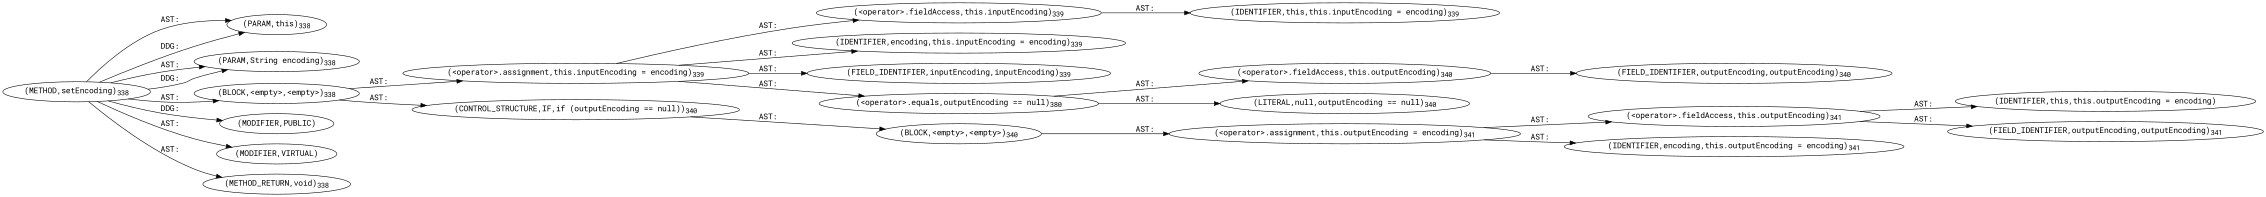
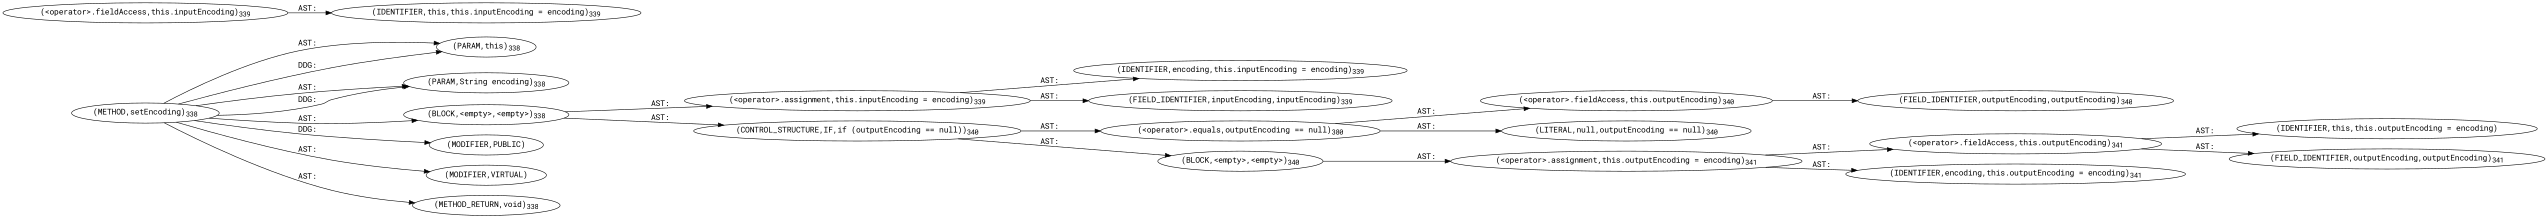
(734, 38) -> none
(769, 89) -> (1058, 131)
